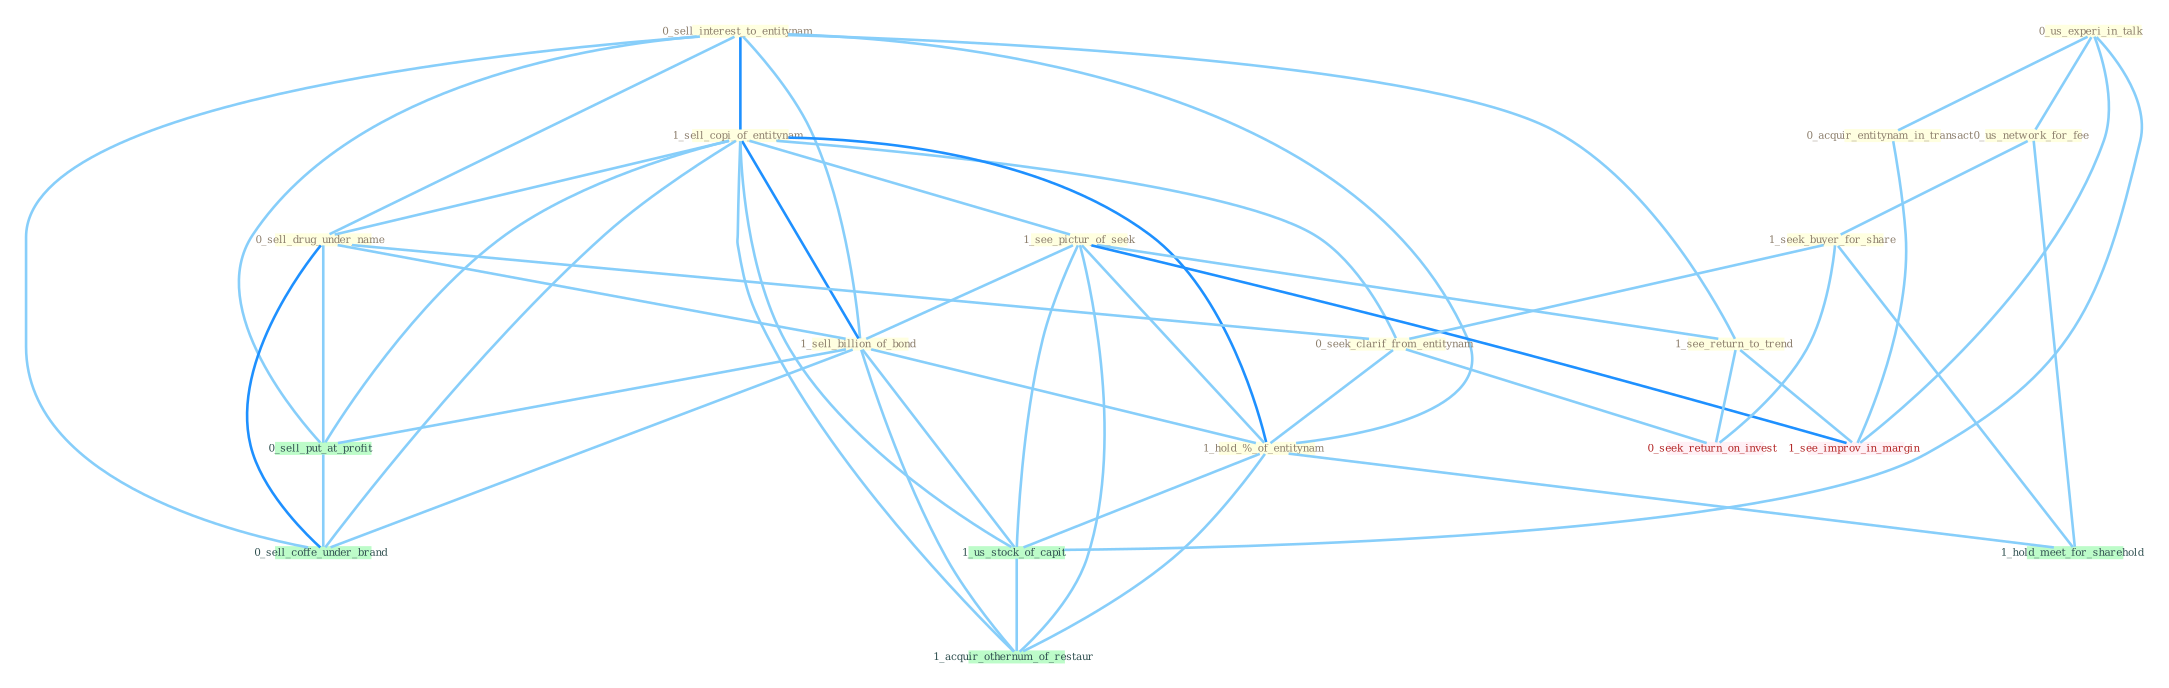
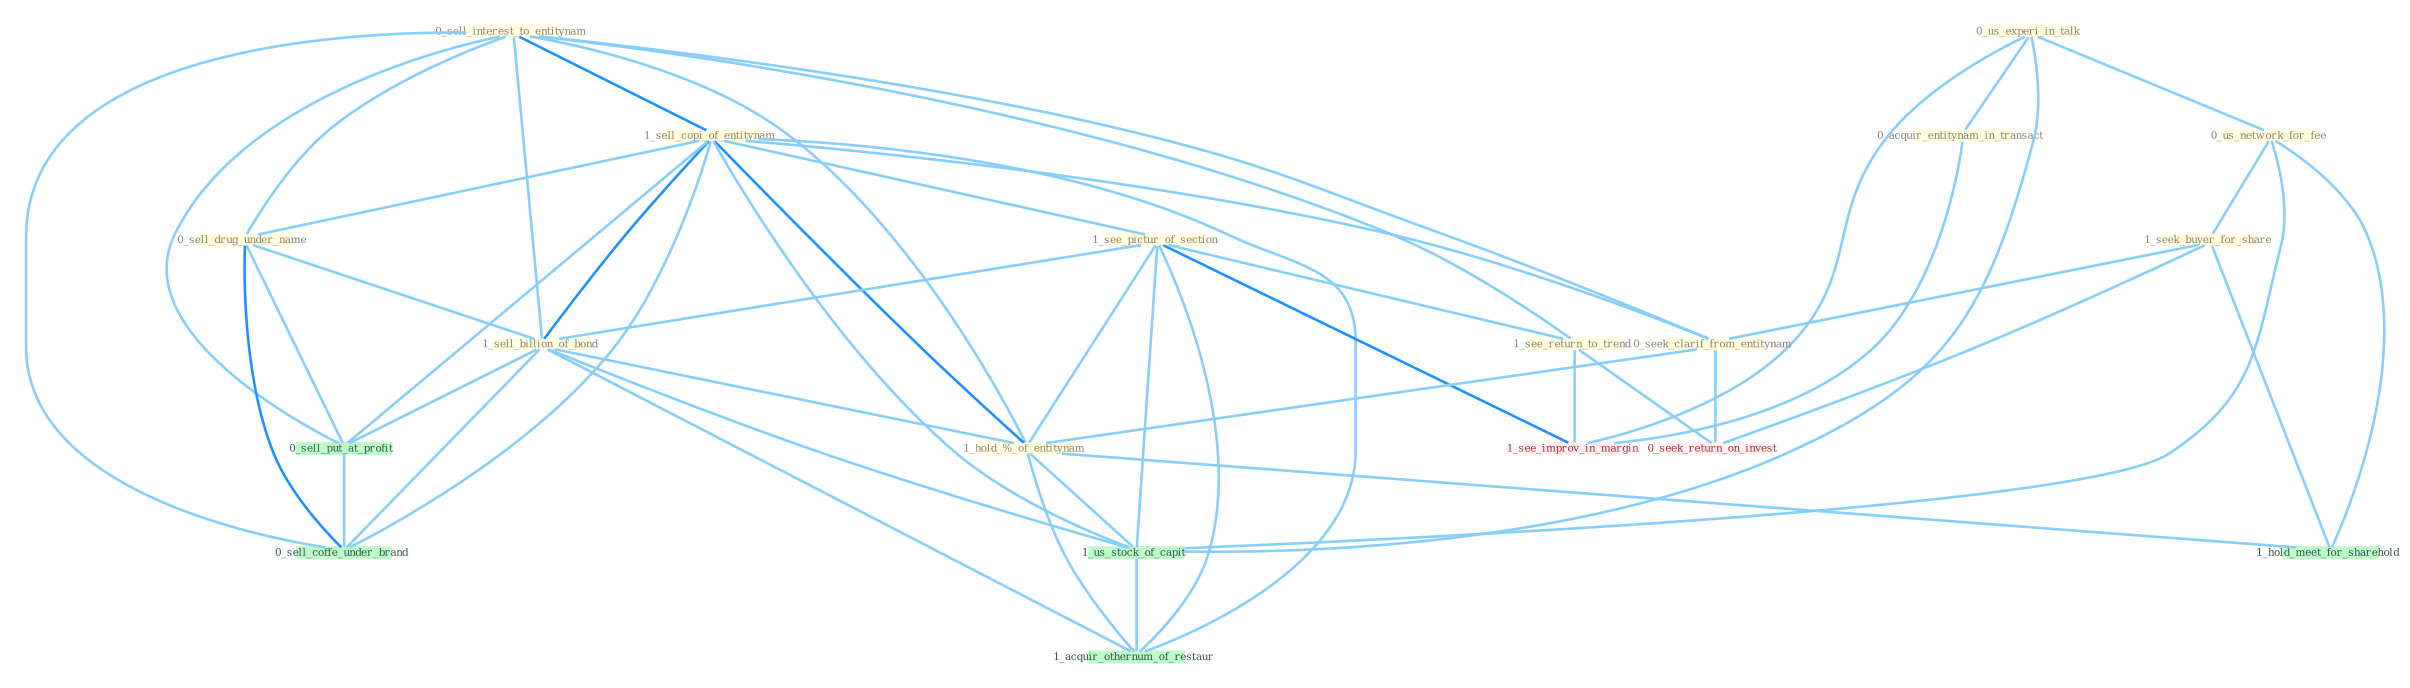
(1079, 240) -> (1157, 240)
(886, 294) -> (1168, 141)
none -> (1921, 500)
